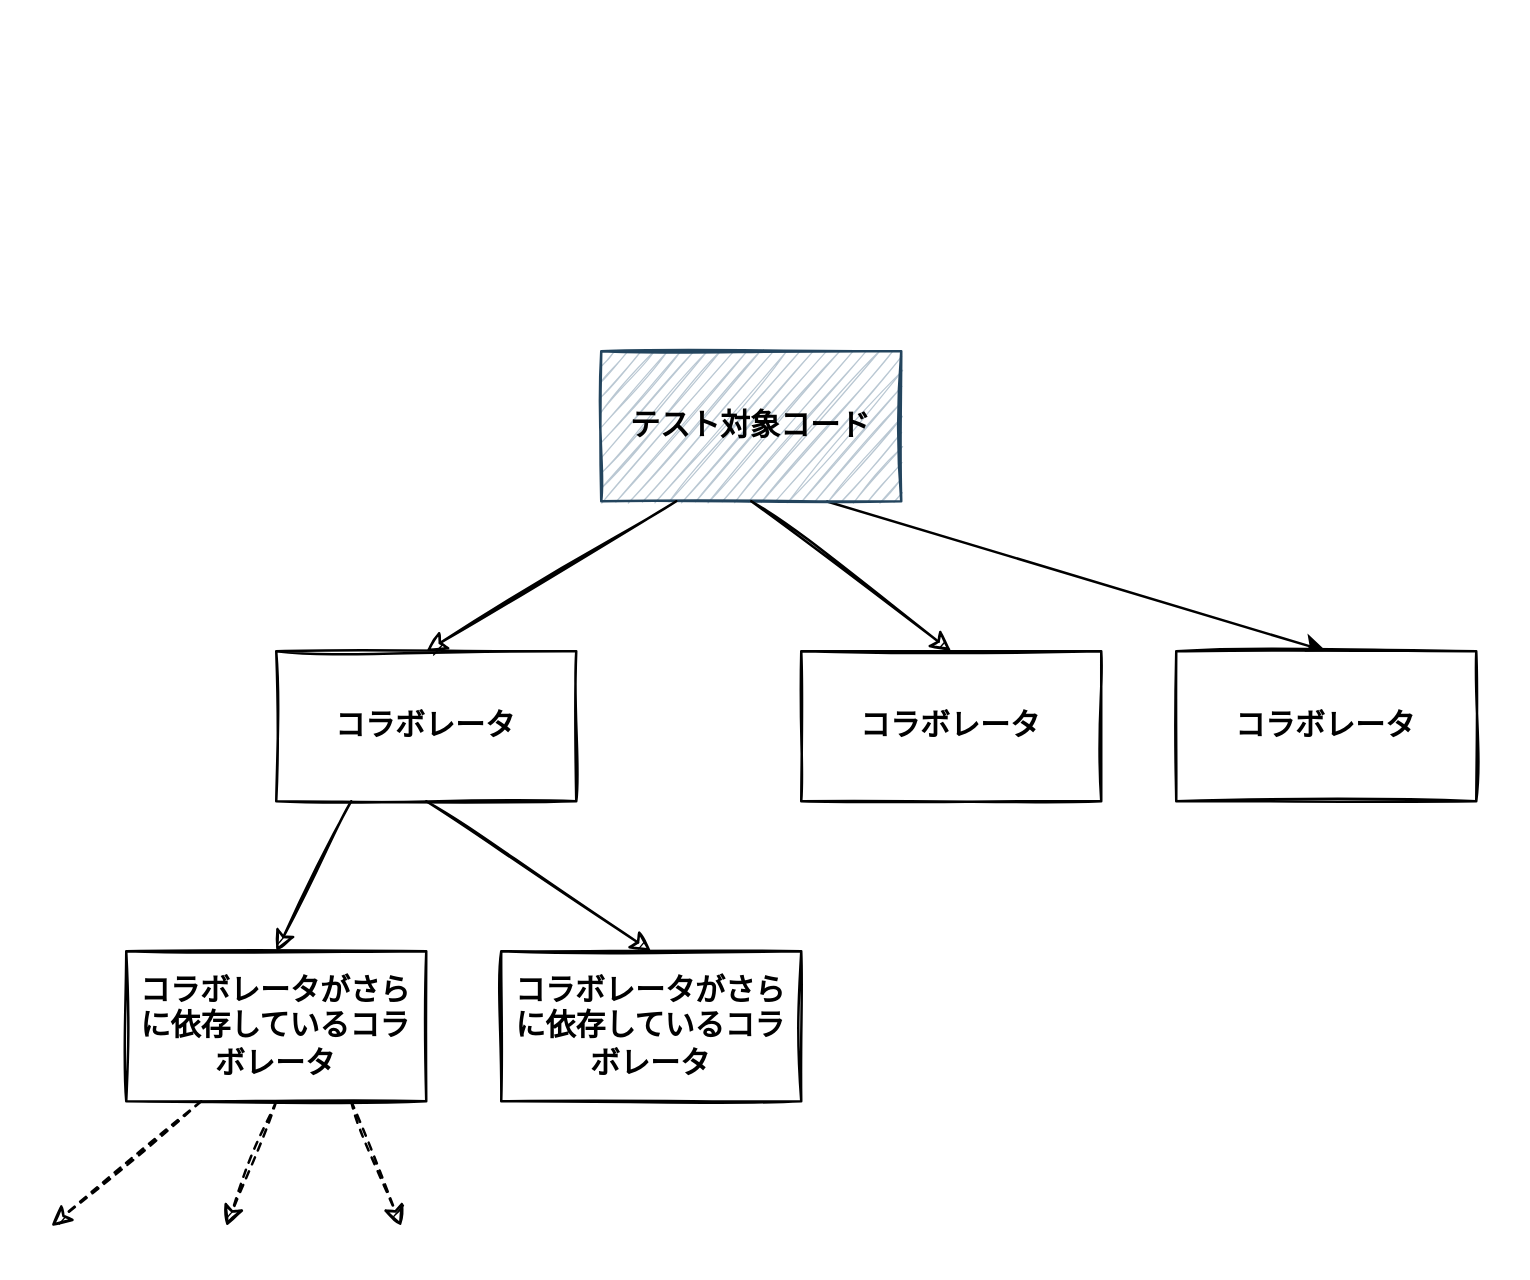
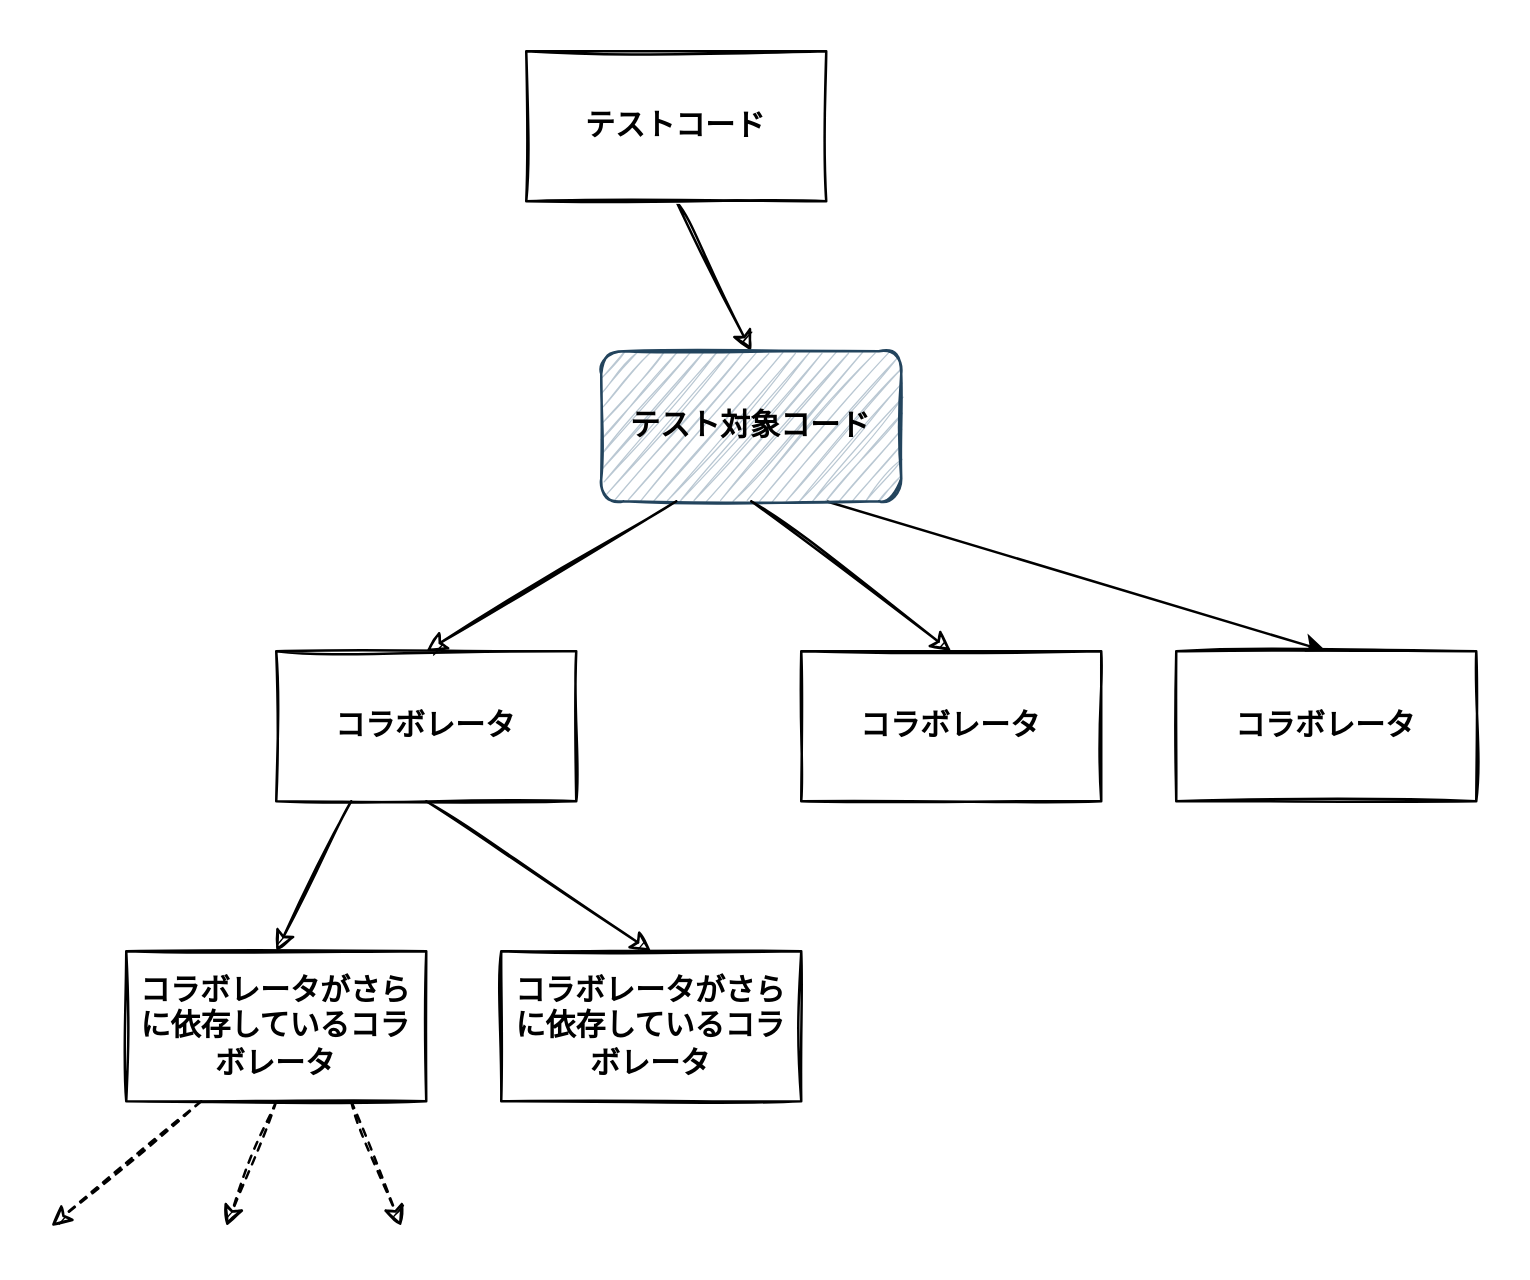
none -> (676, 126)
none -> (711, 271)
(751, 426) -> (751, 426)
